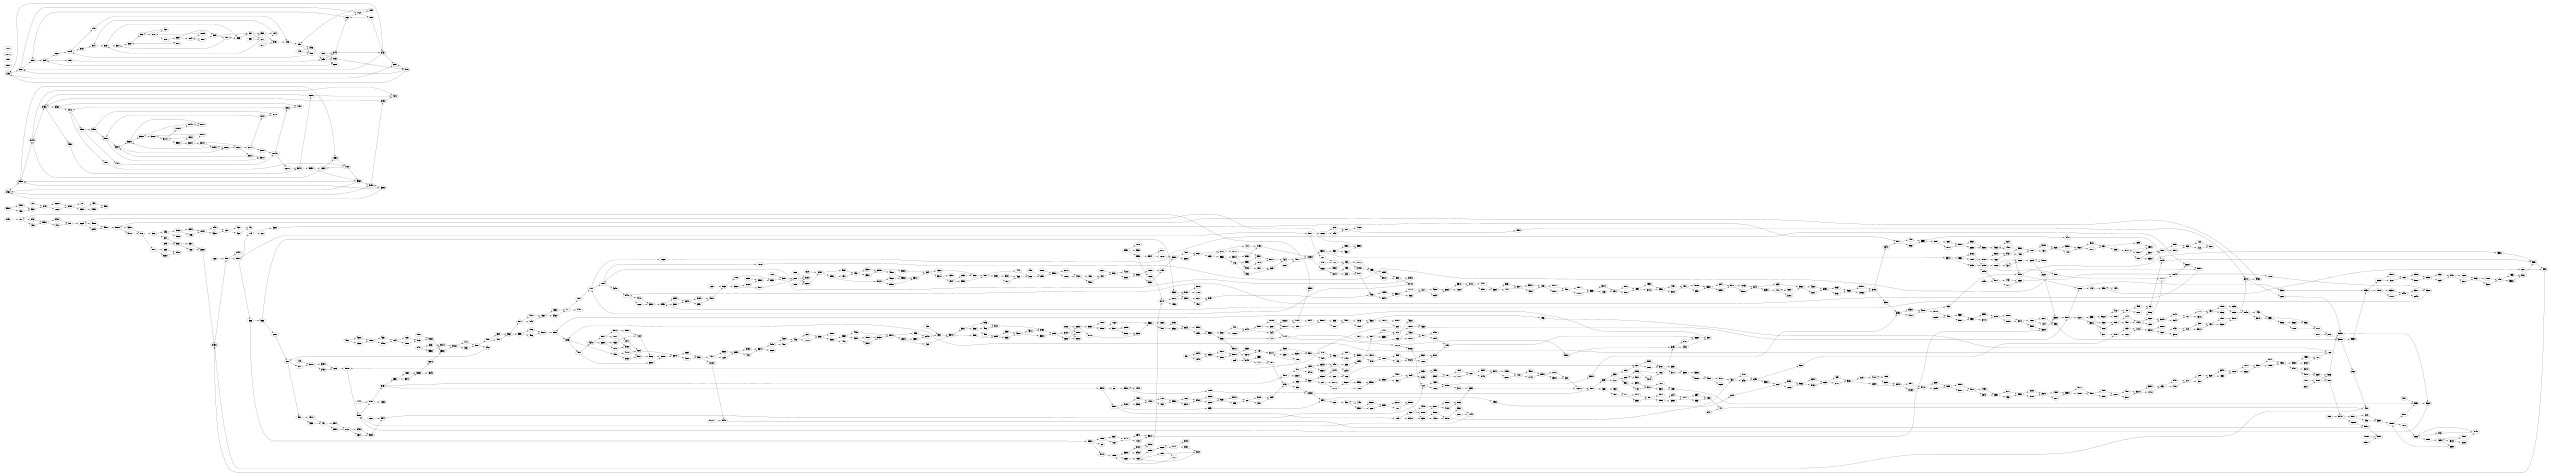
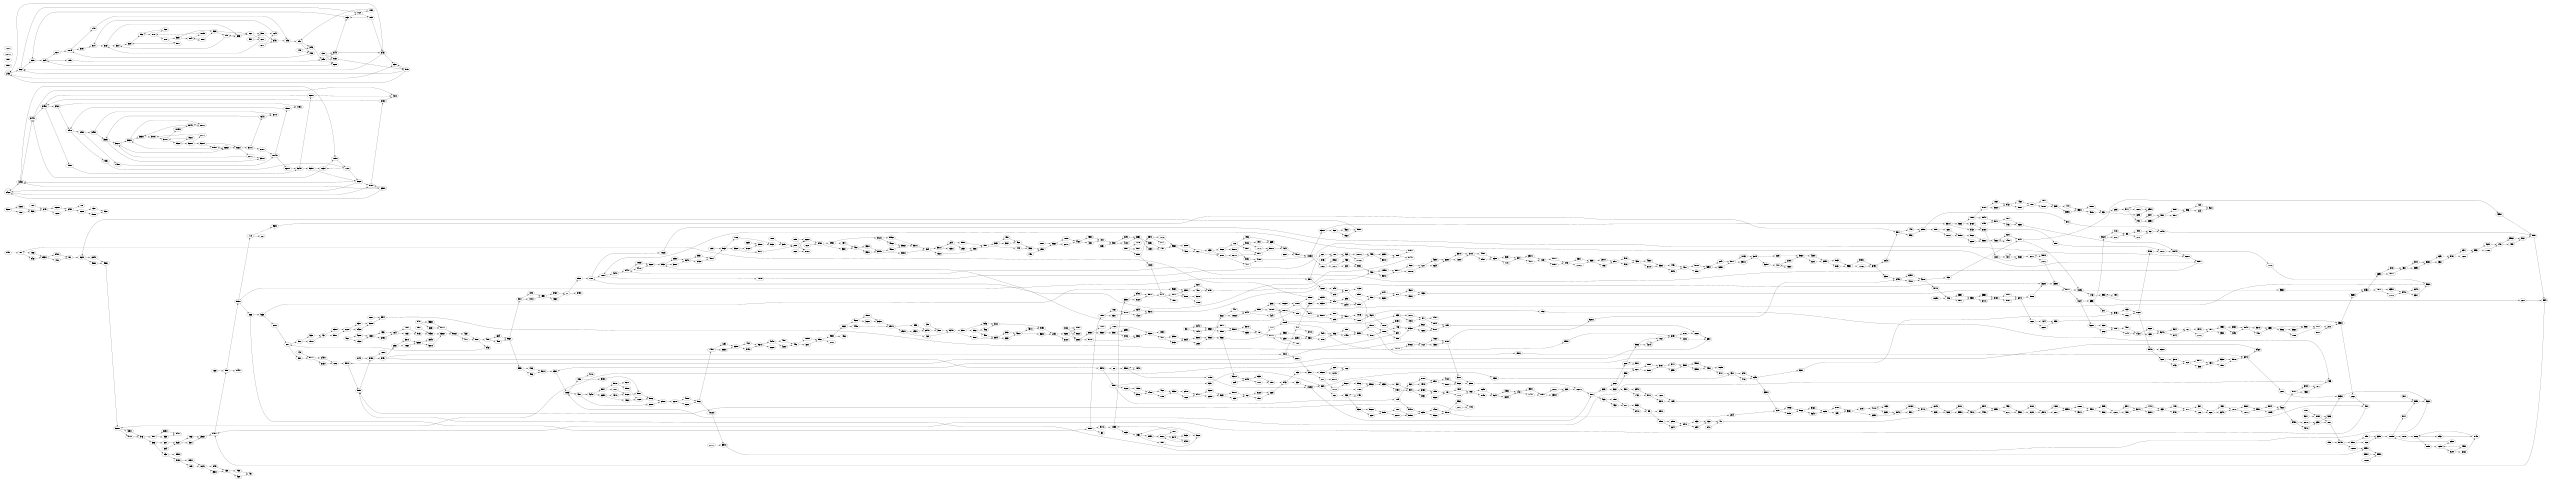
(639, 351) -> none
